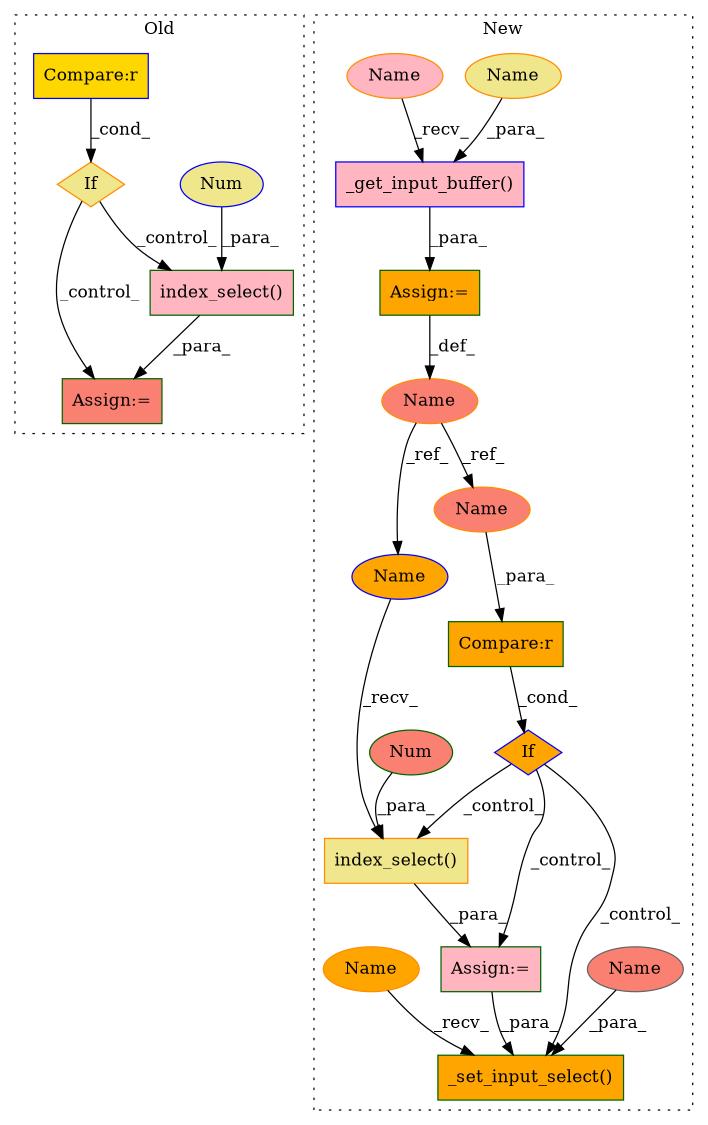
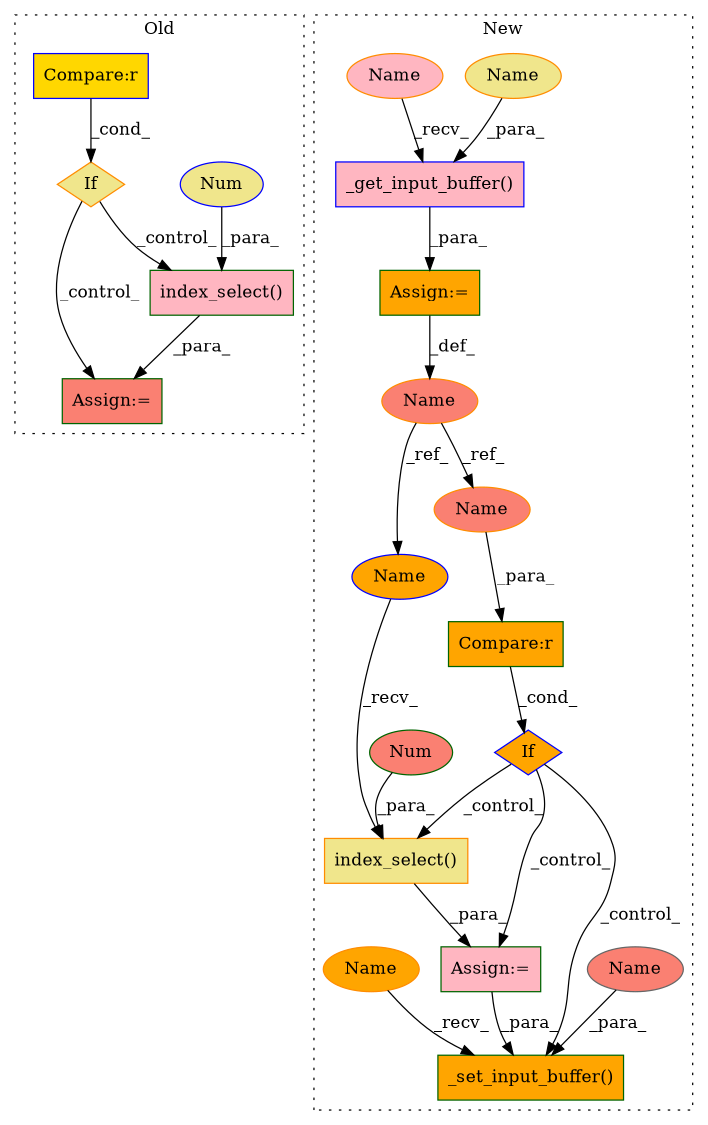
(531, 1078) -> (531, 1078)
